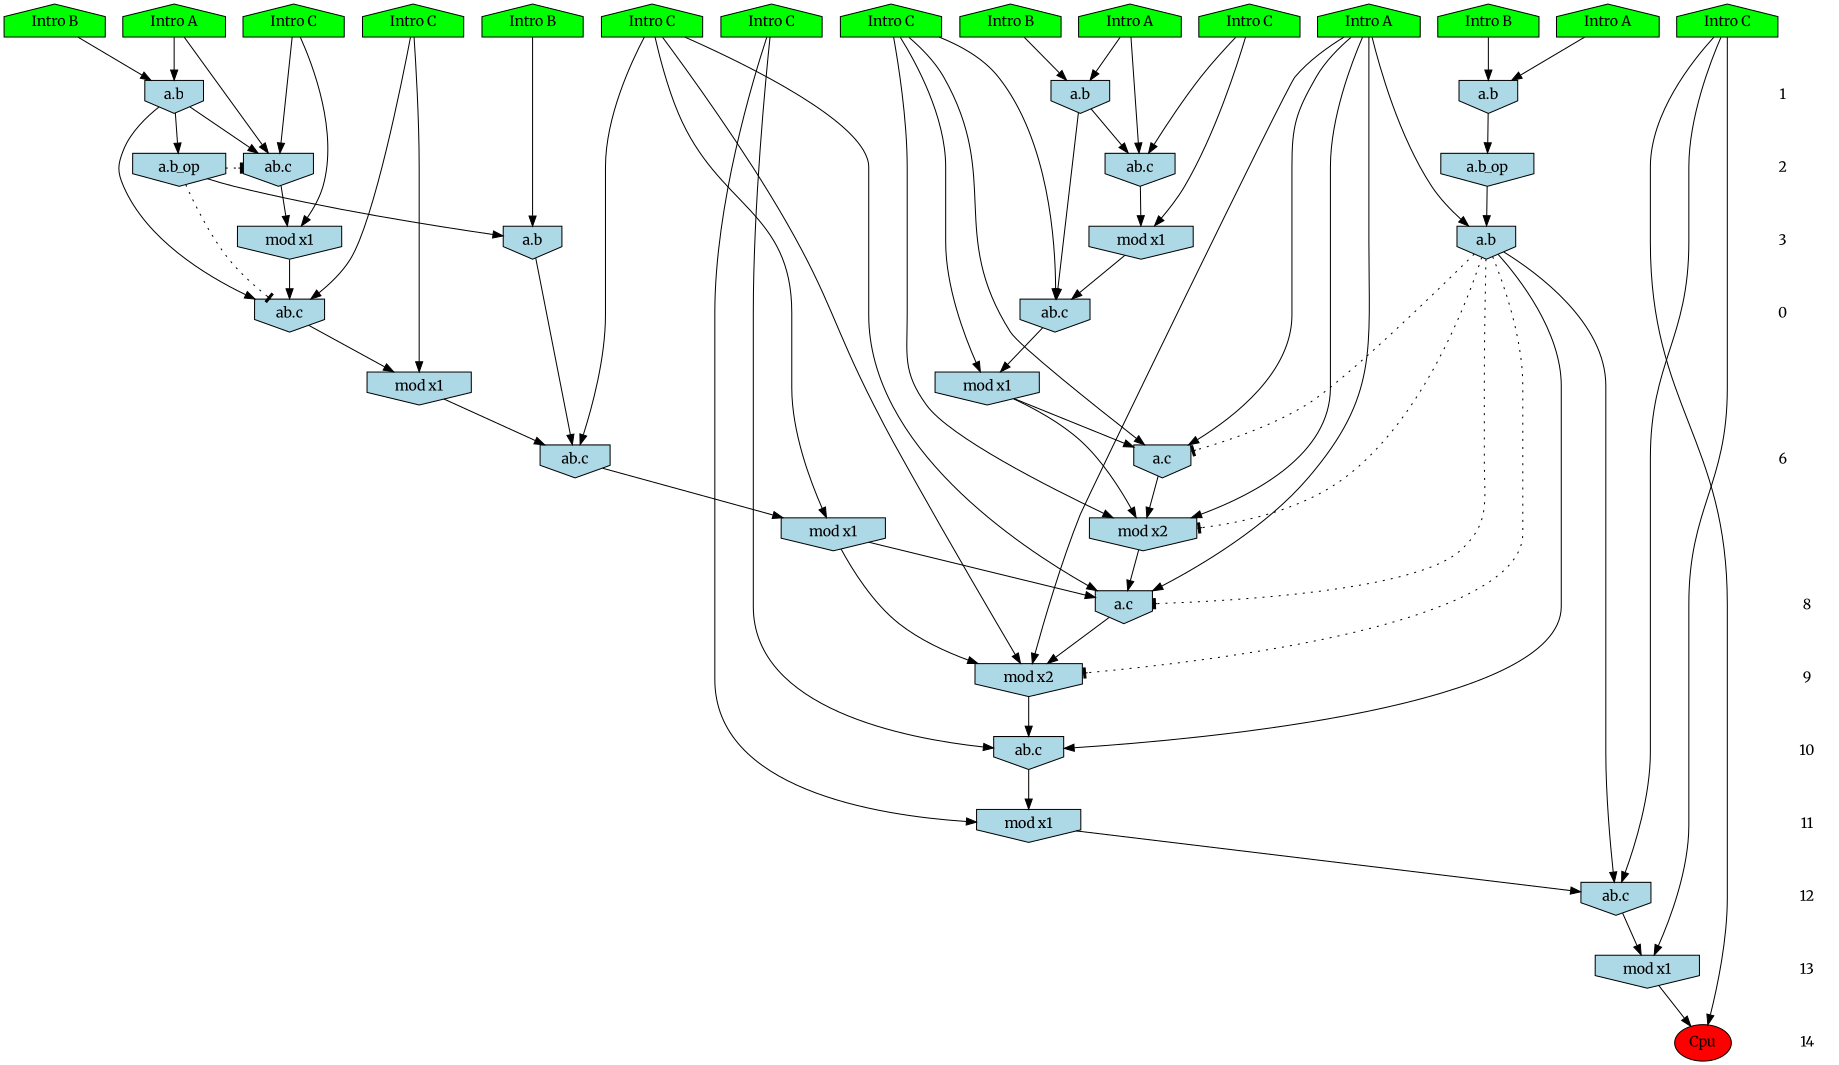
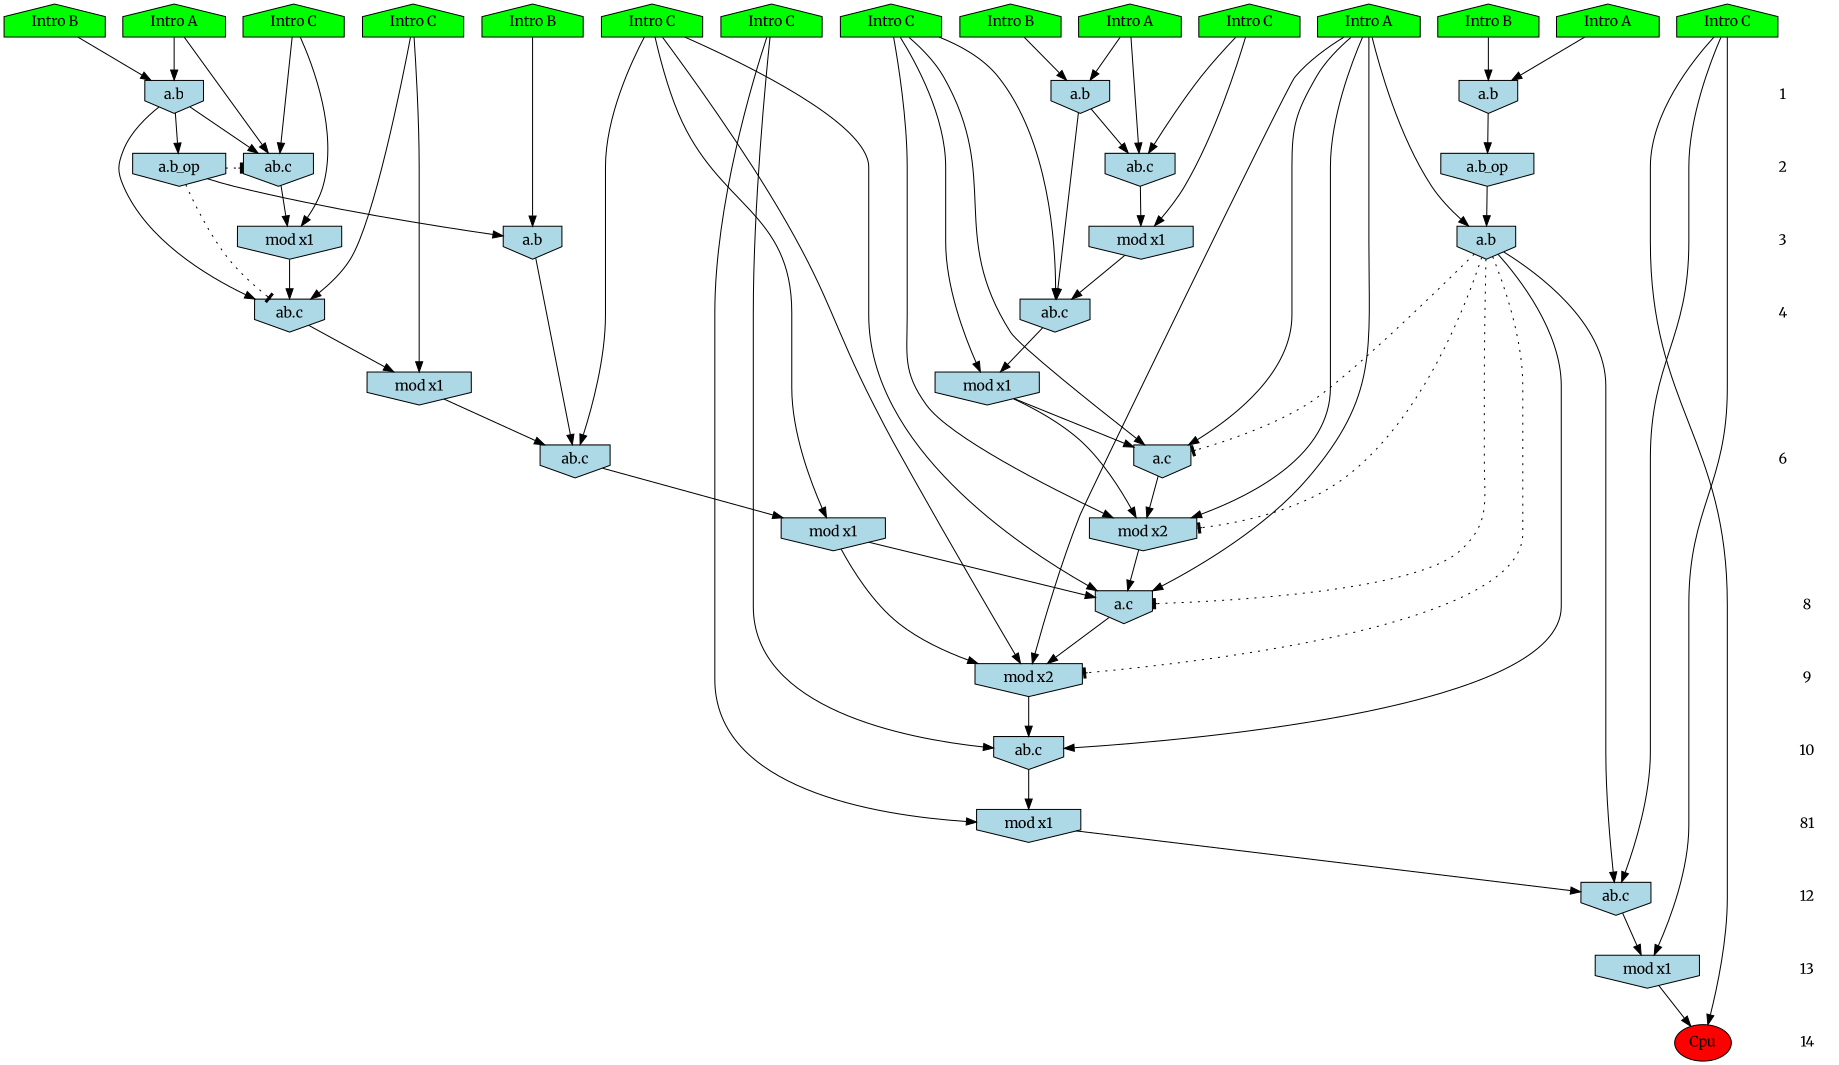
(1783, 314) -> (1783, 314)
(1807, 824) -> (1807, 824)
